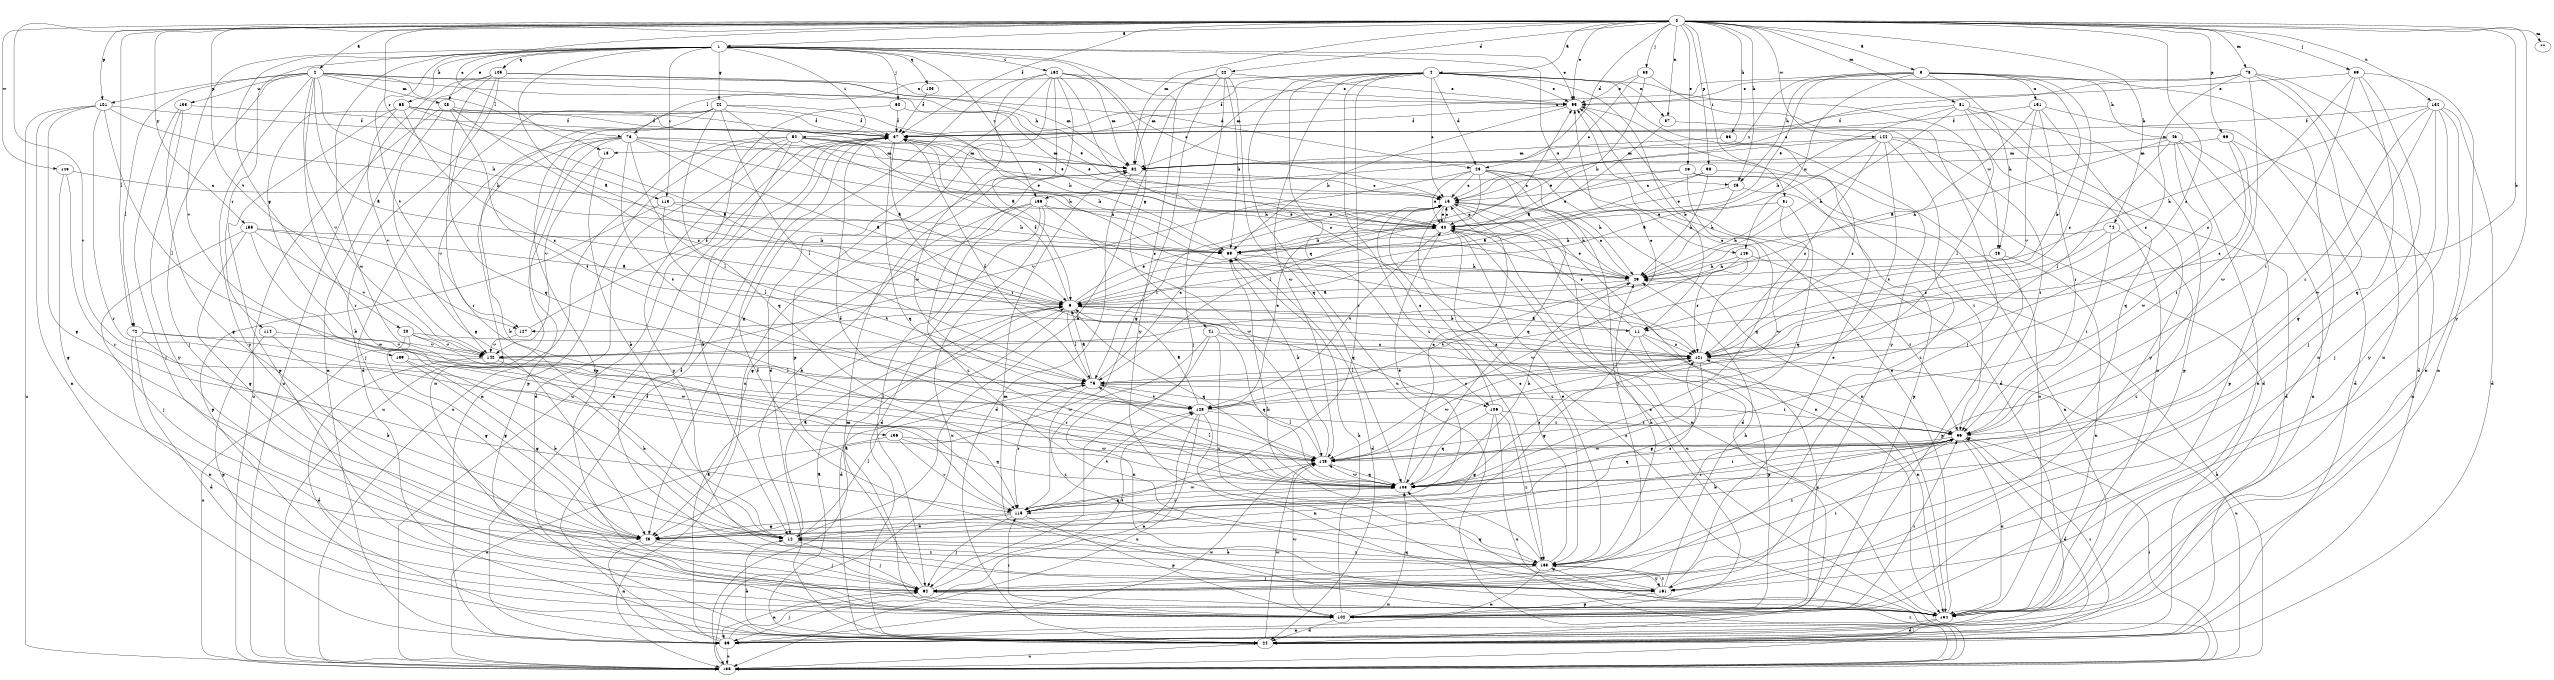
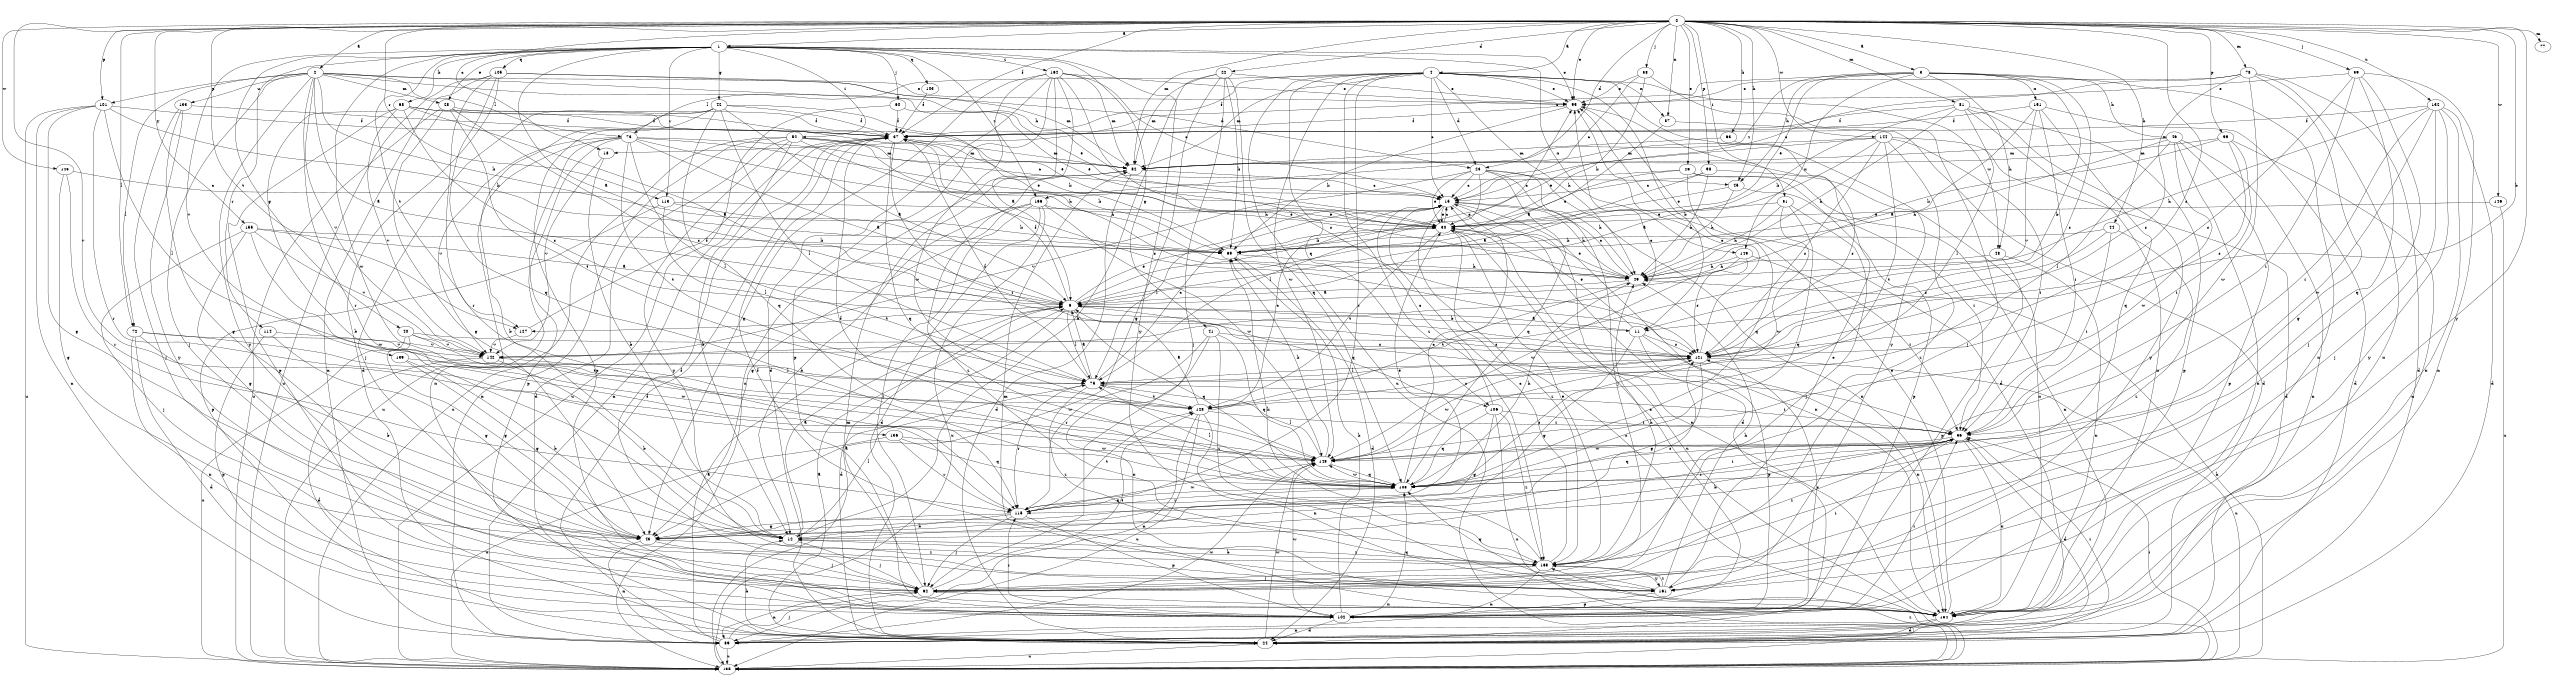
none -> (1534, 167)
none -> (2498, 202)
(2112, 228) -> (2112, 228)
none -> (1759, 230)
none -> (1595, 572)
